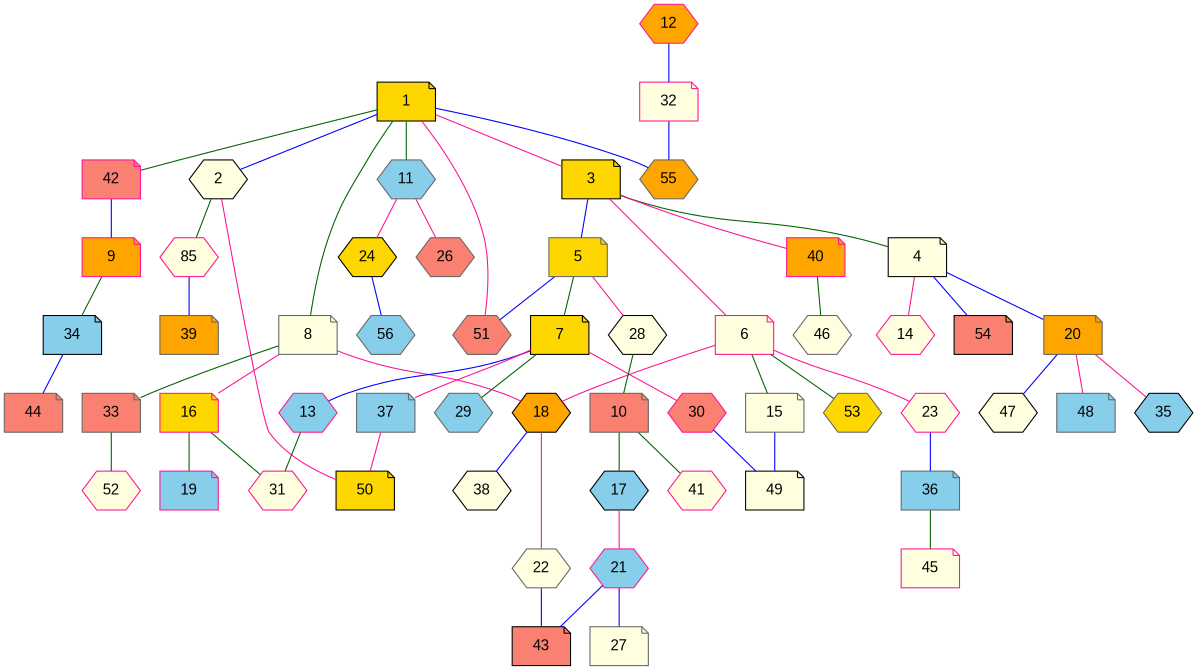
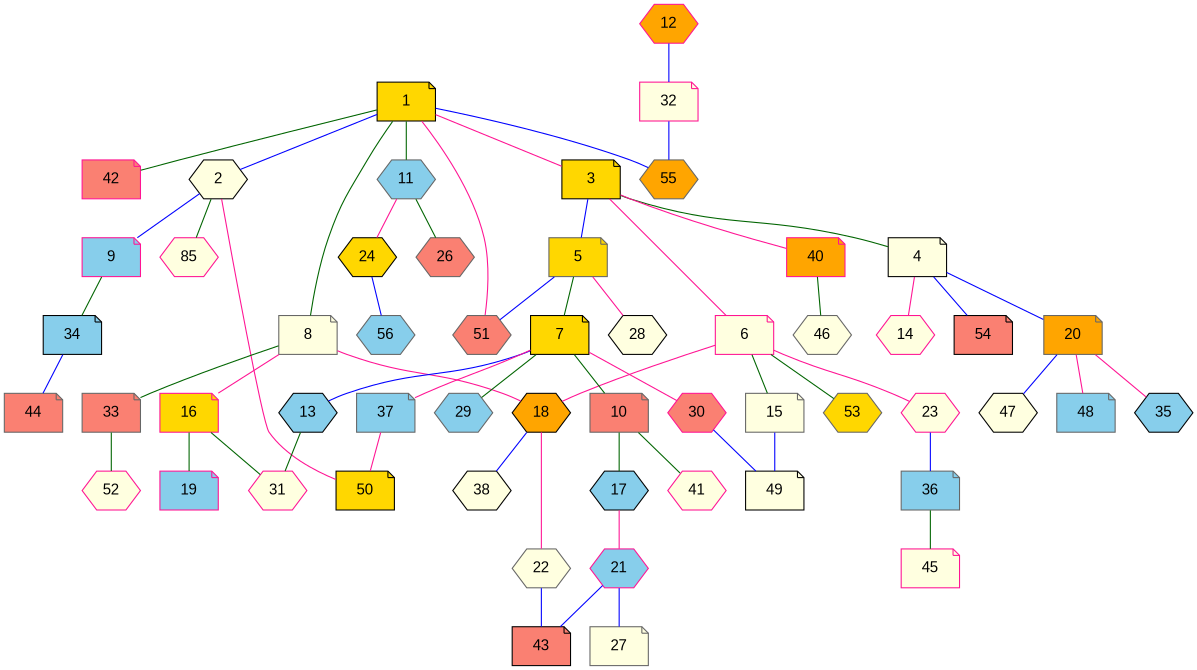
(111, 218) -> (168, 216)
(426, 218) -> (426, 218)
(111, 257) -> (111, 257)
(189, 335) -> none
(630, 367) -> (590, 374)
(308, 413) -> (308, 413)
